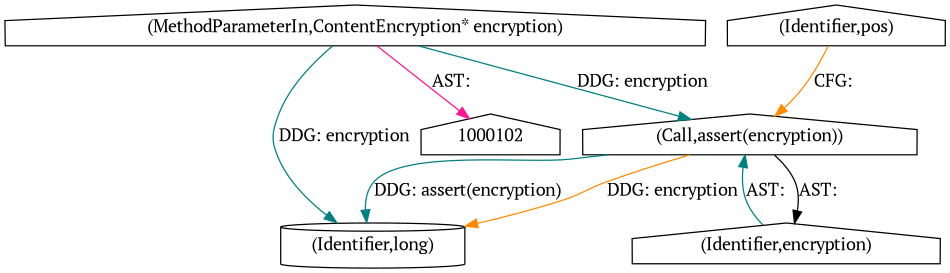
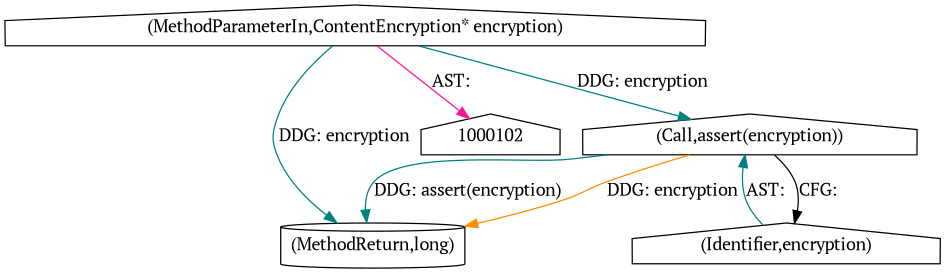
(836, 28) -> none
(821, 191) -> (821, 191)
(373, 246) -> (373, 246)
